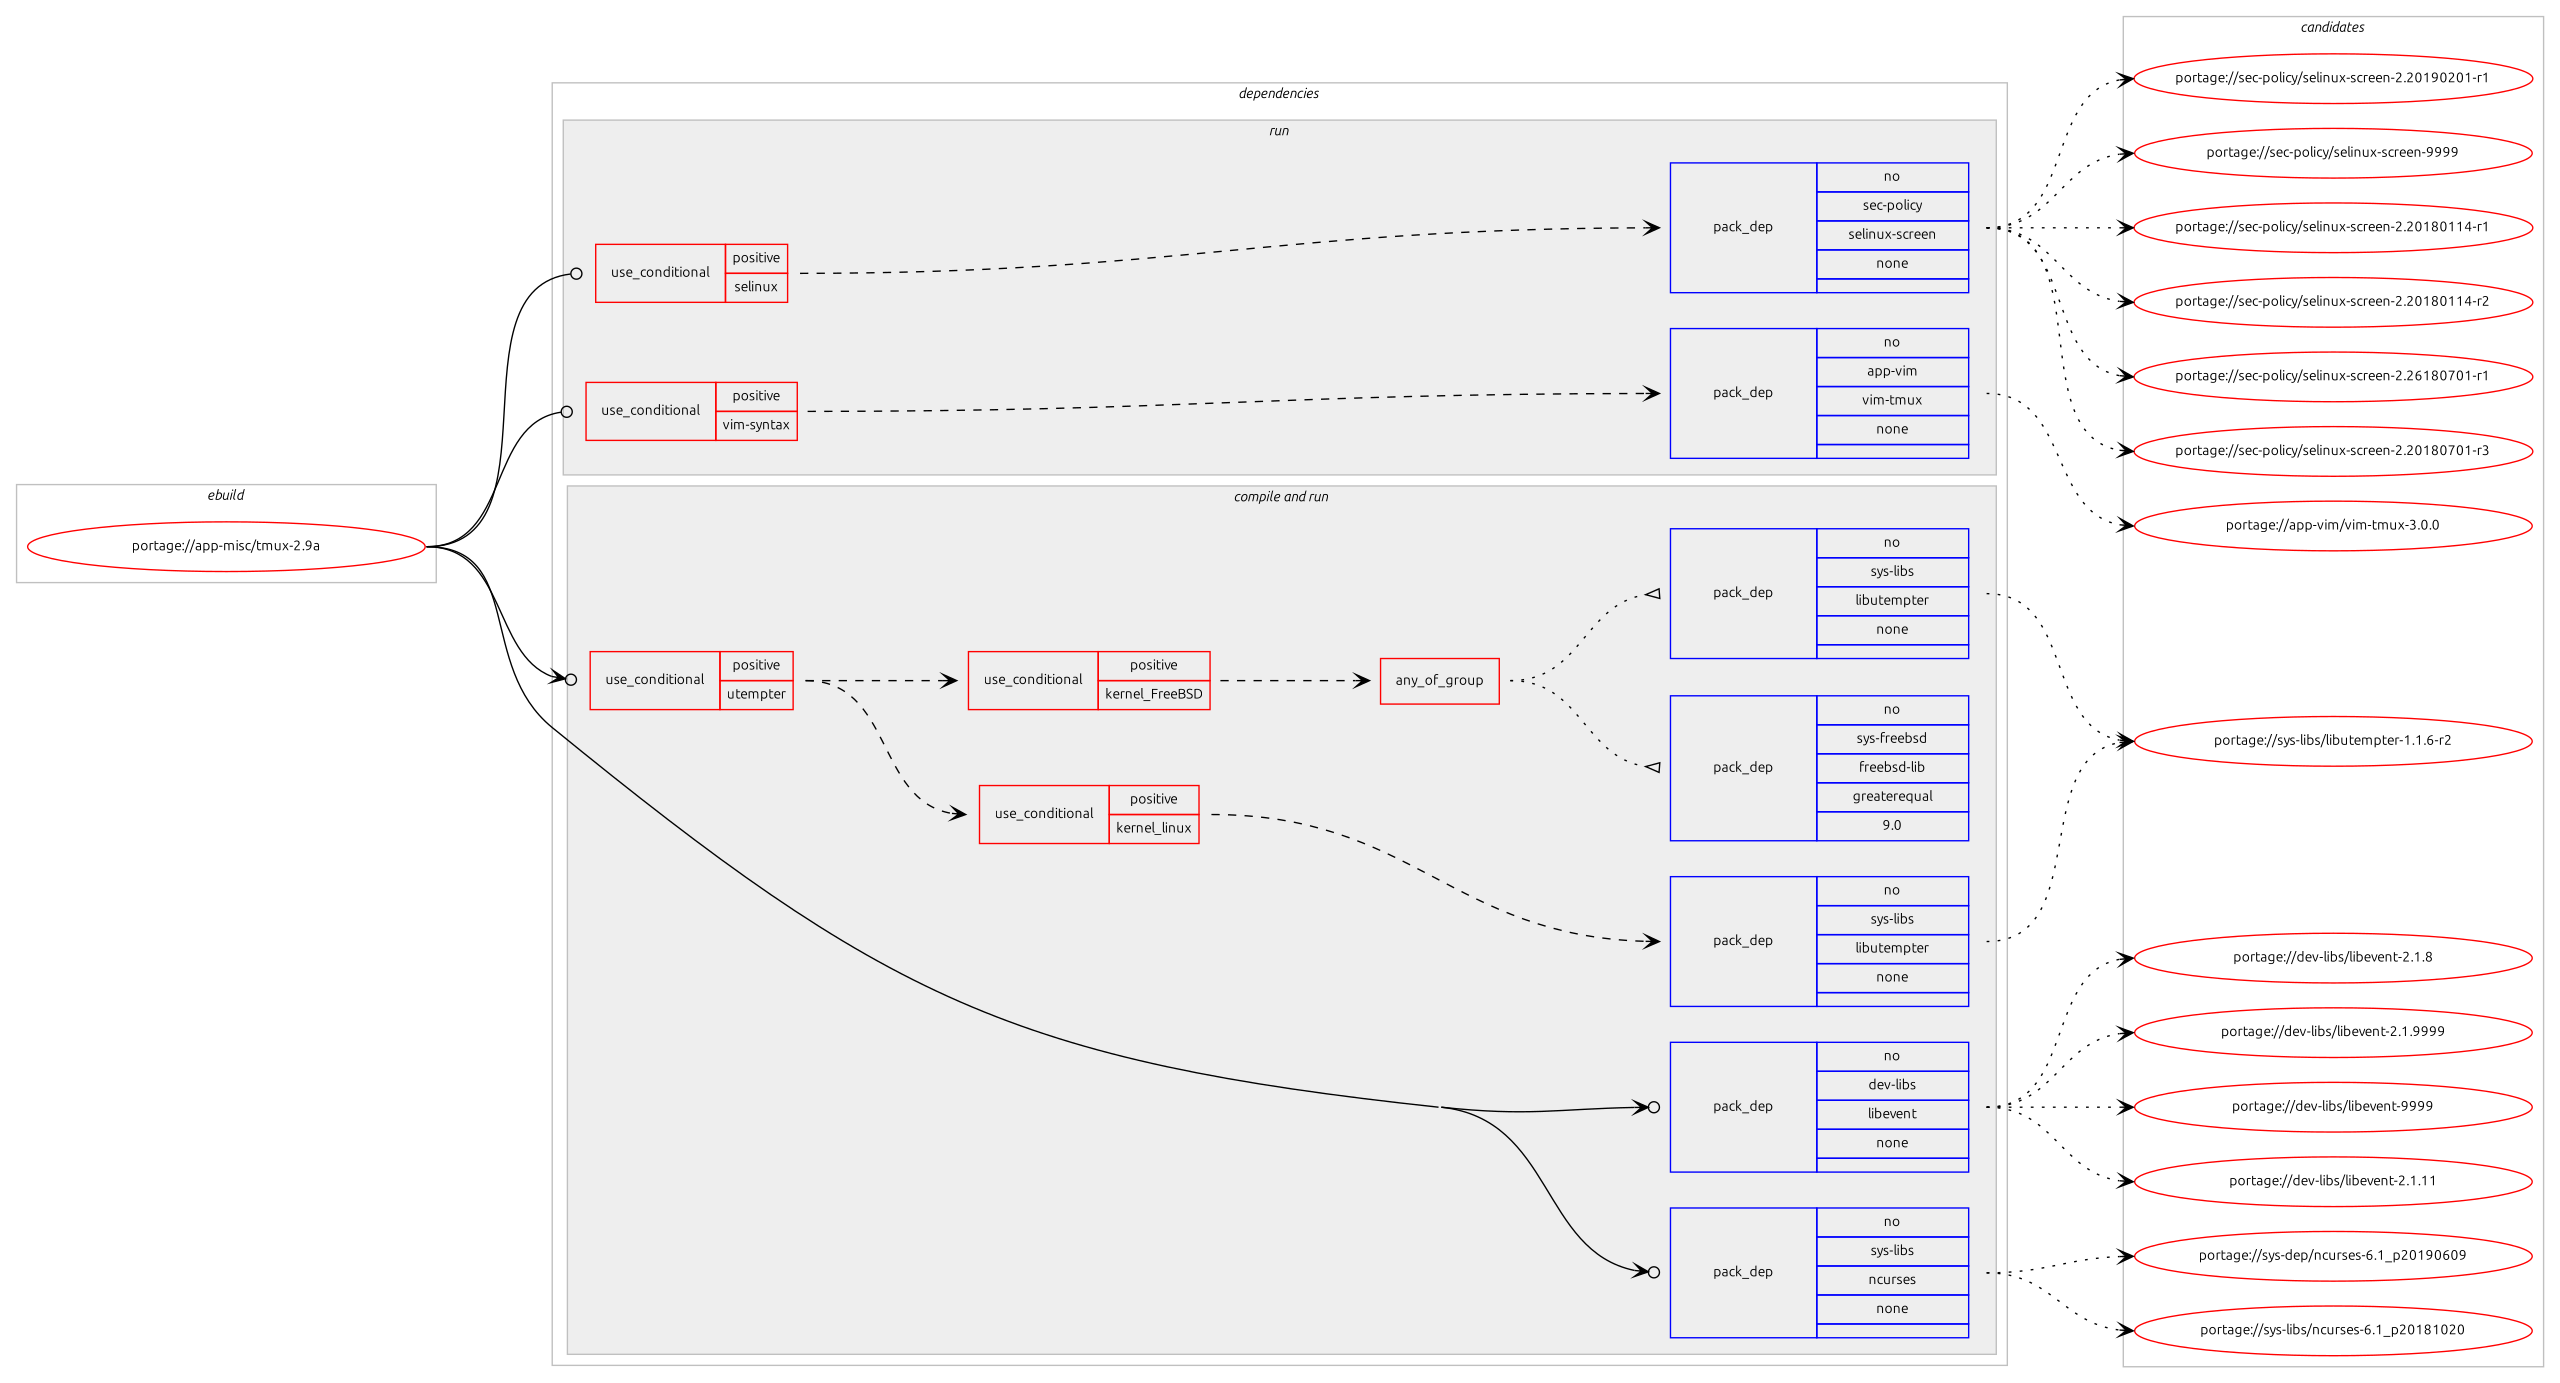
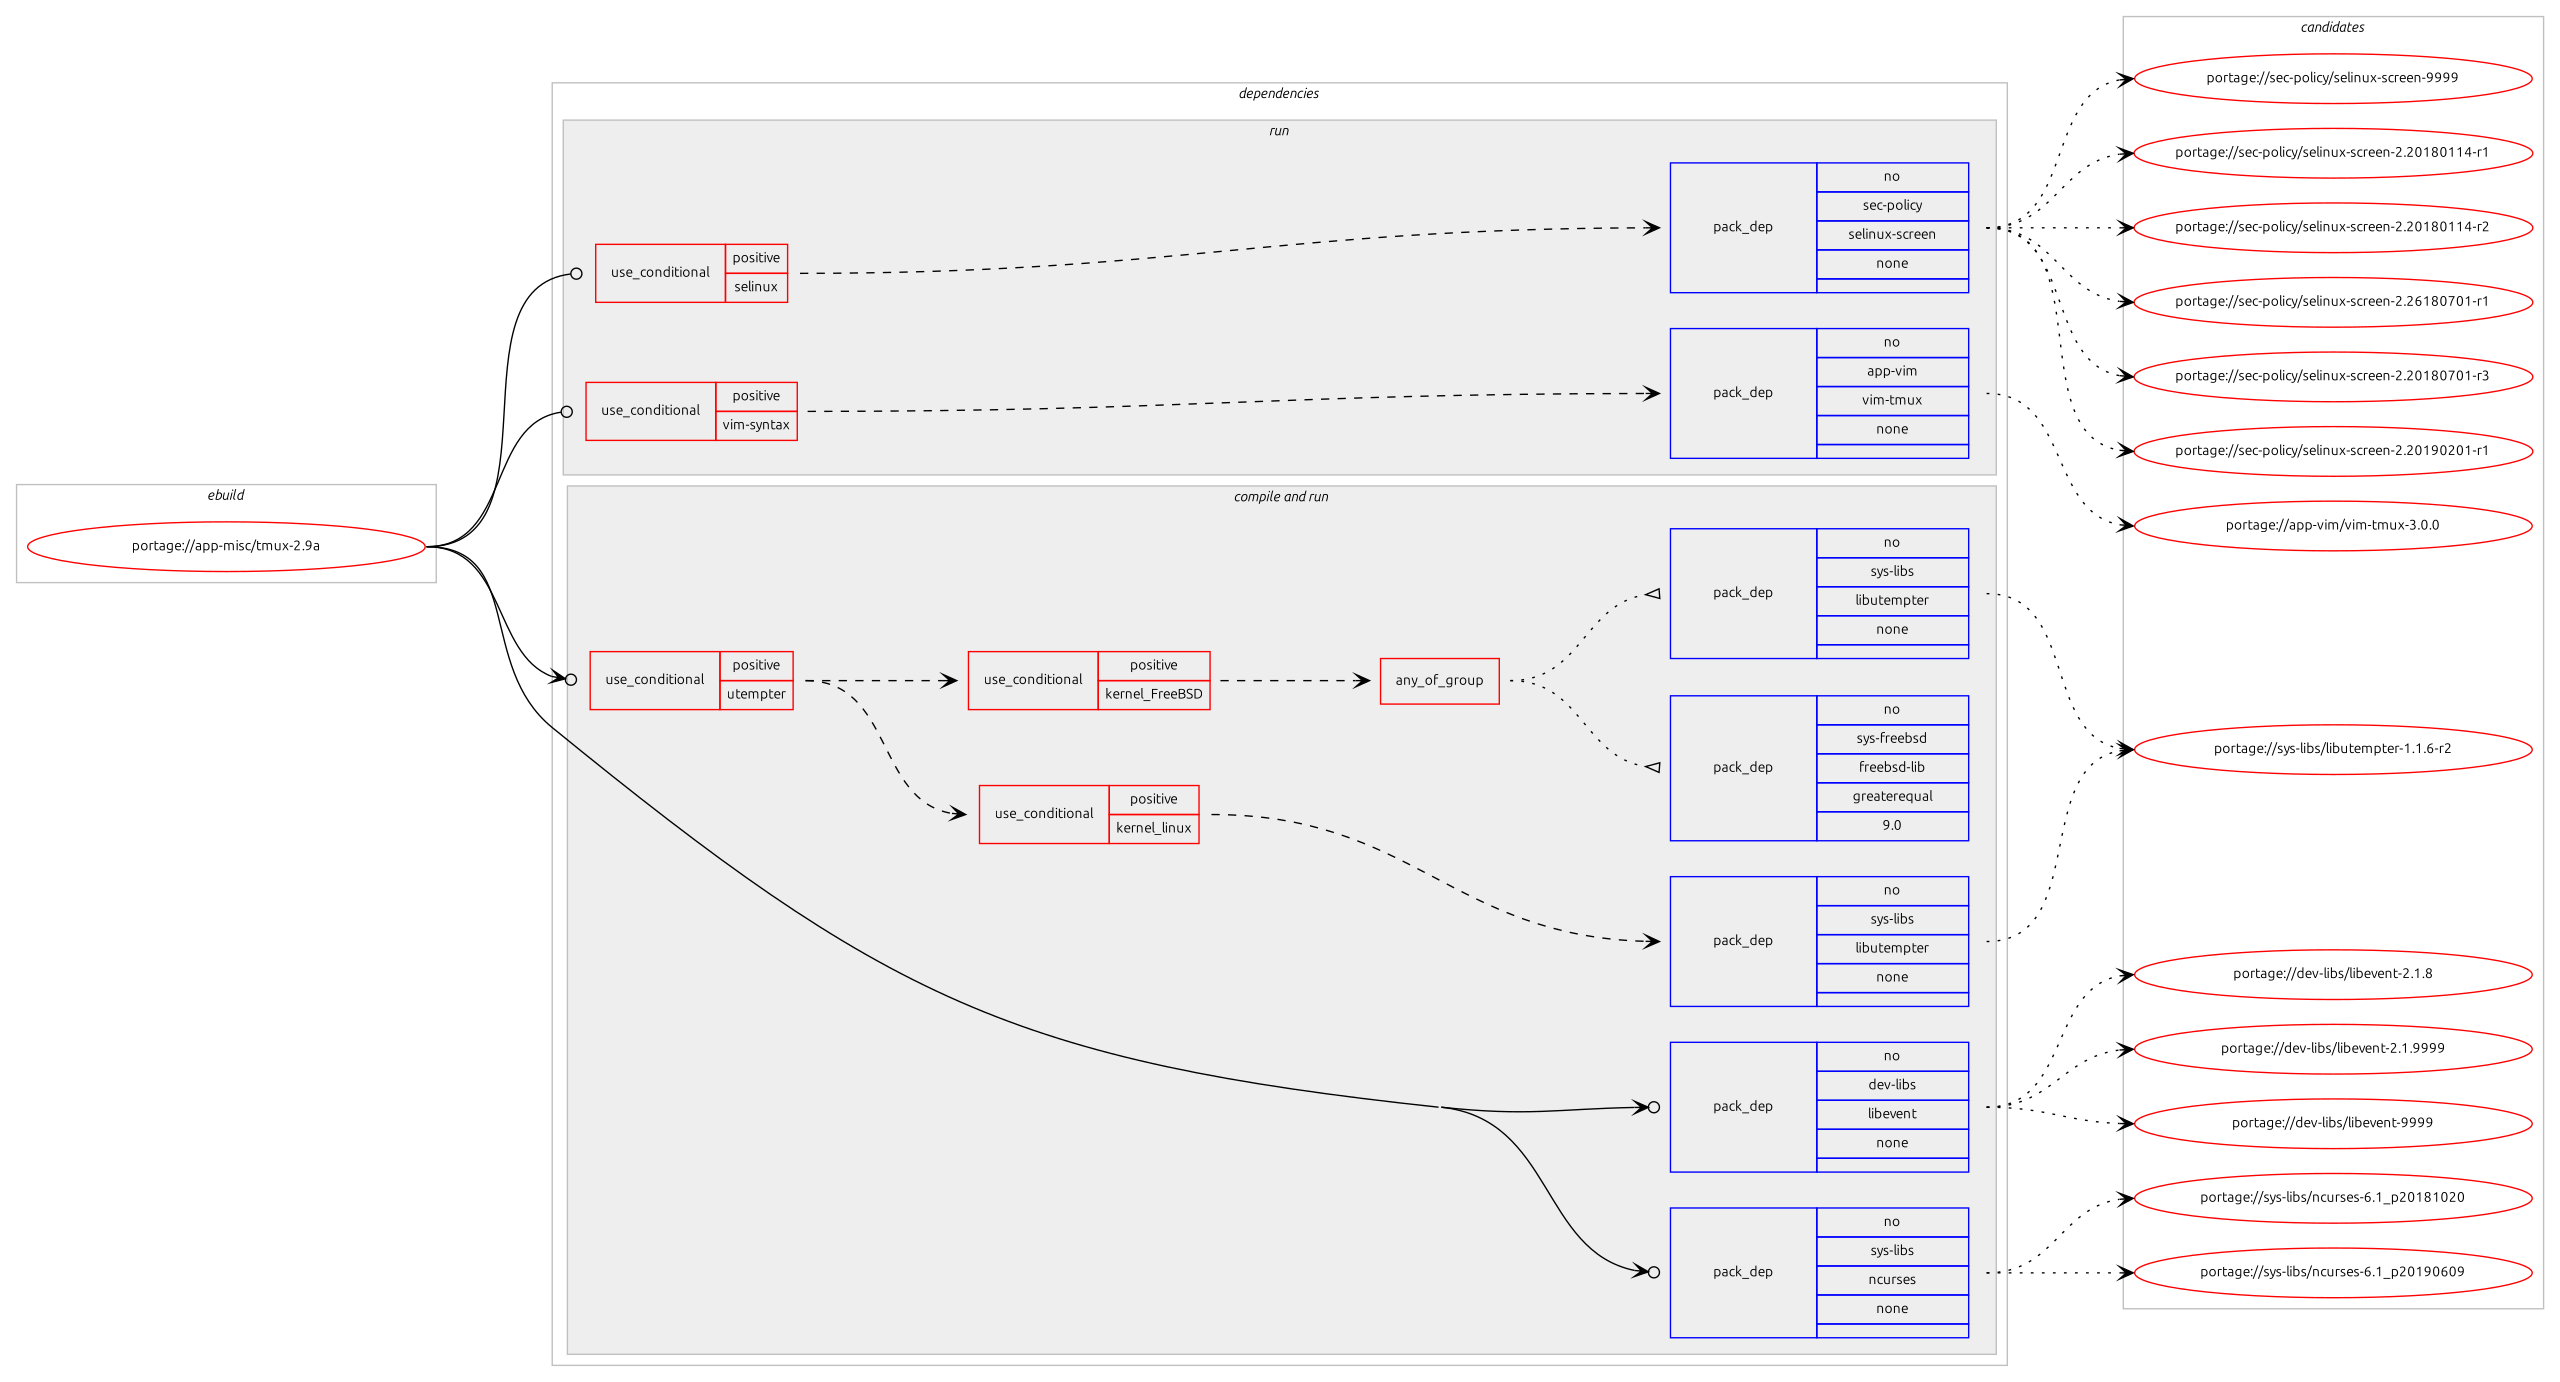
(2333, 1182) -> none
(2333, 1256) -> (2333, 1273)
